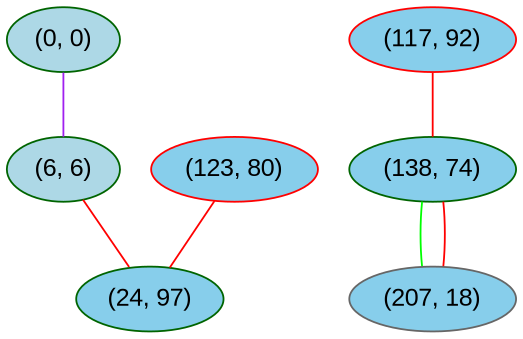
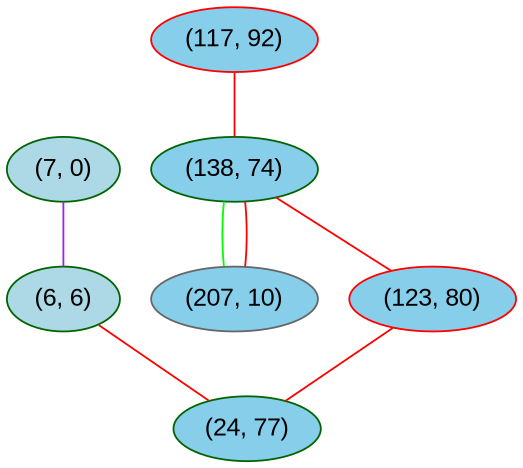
(63, 40) -> (63, 169)
none -> (334, 234)
(150, 299) -> (247, 429)
(433, 299) -> (235, 299)
